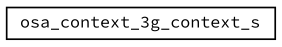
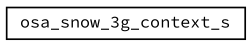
(141, 23) -> (126, 23)
